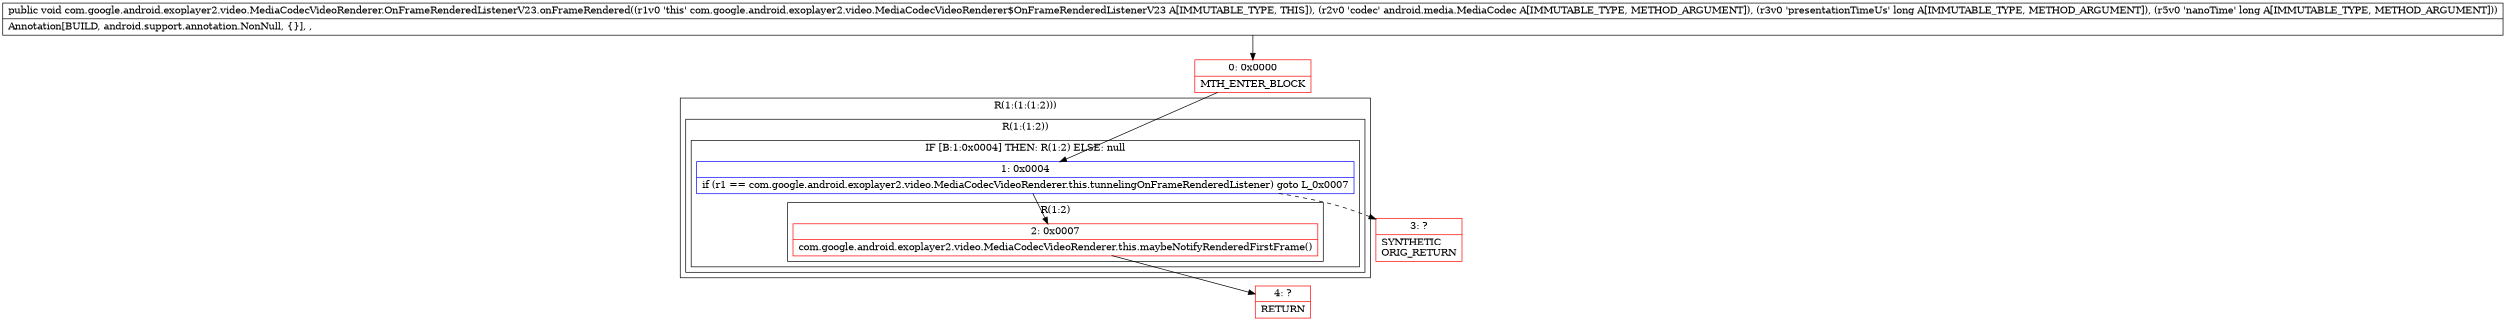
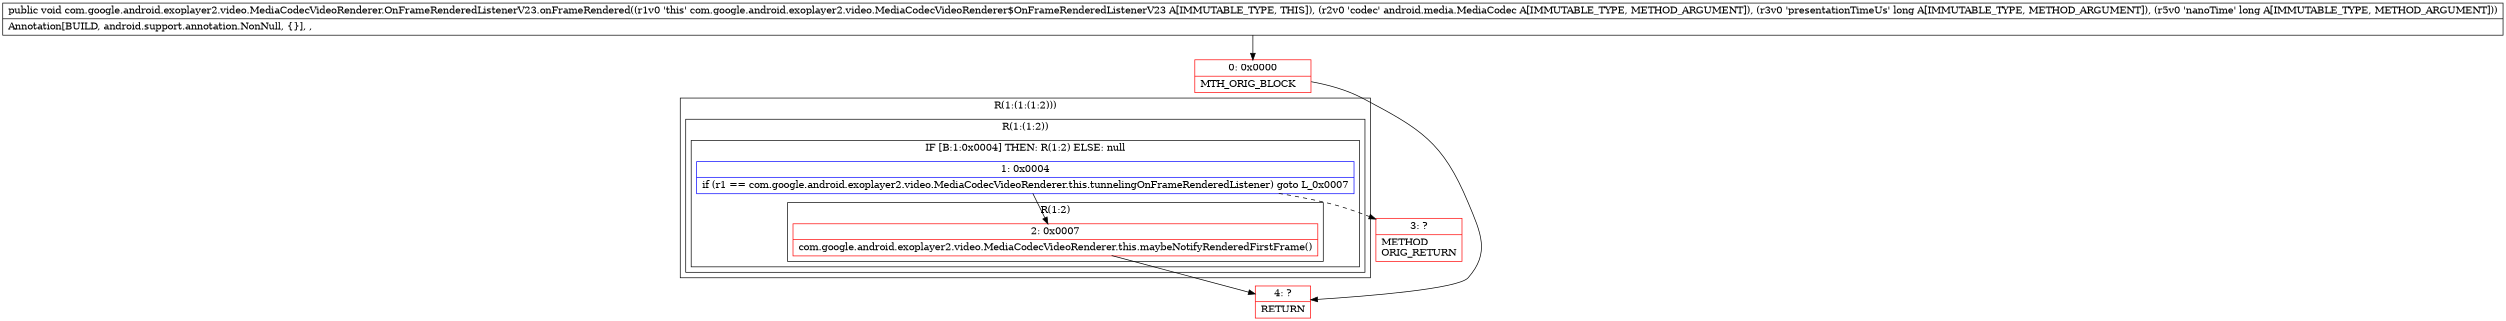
(1253, 84) -> (1248, 84)
(1142, 126) -> (1473, 215)
(1411, 243) -> (1405, 243)
